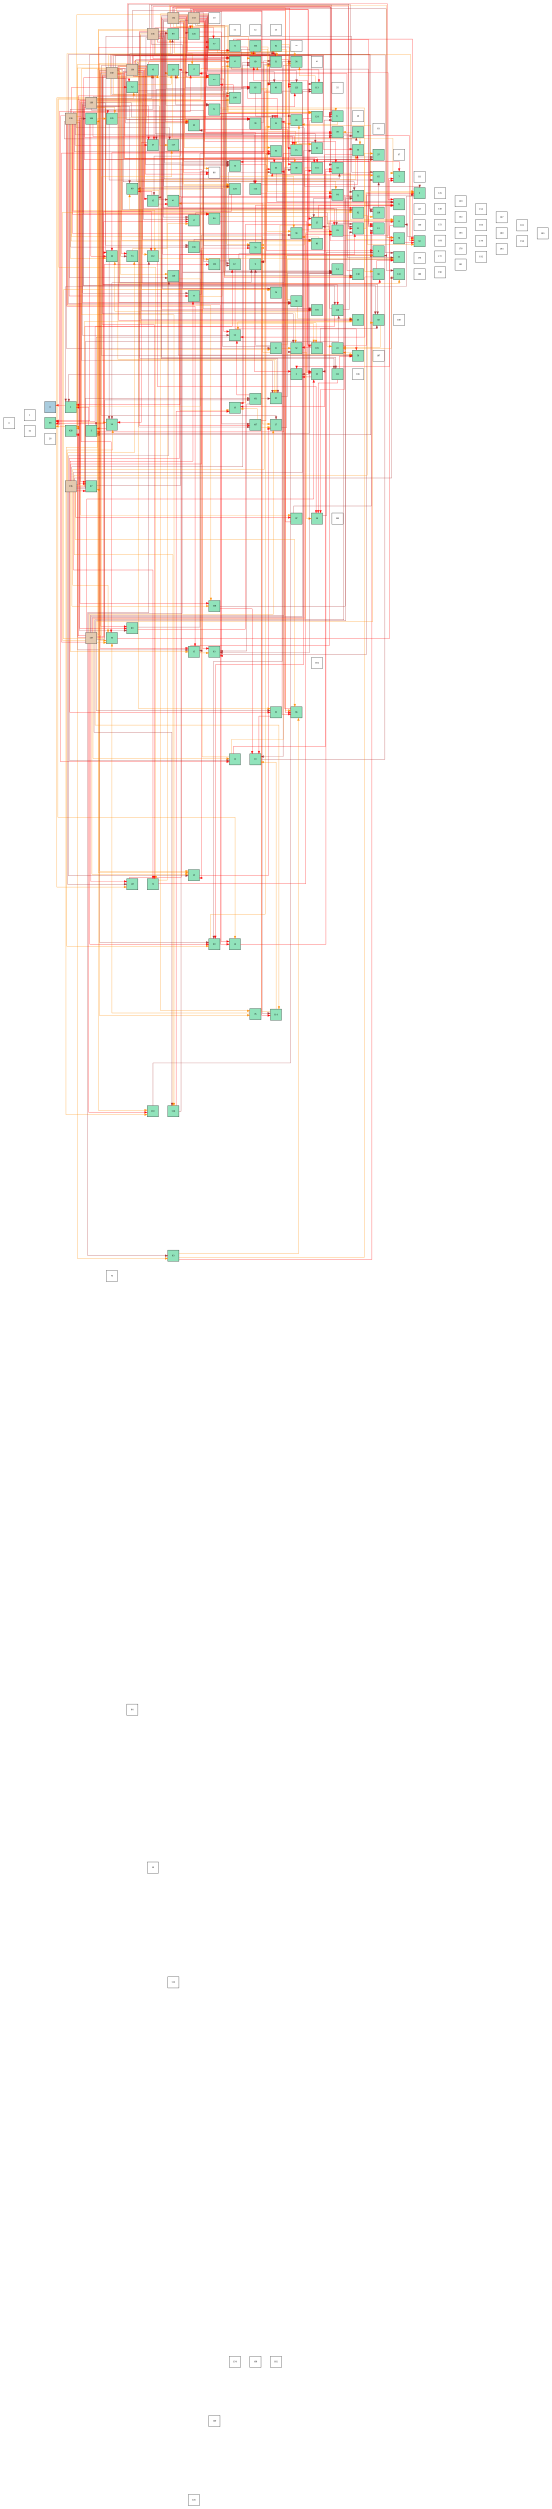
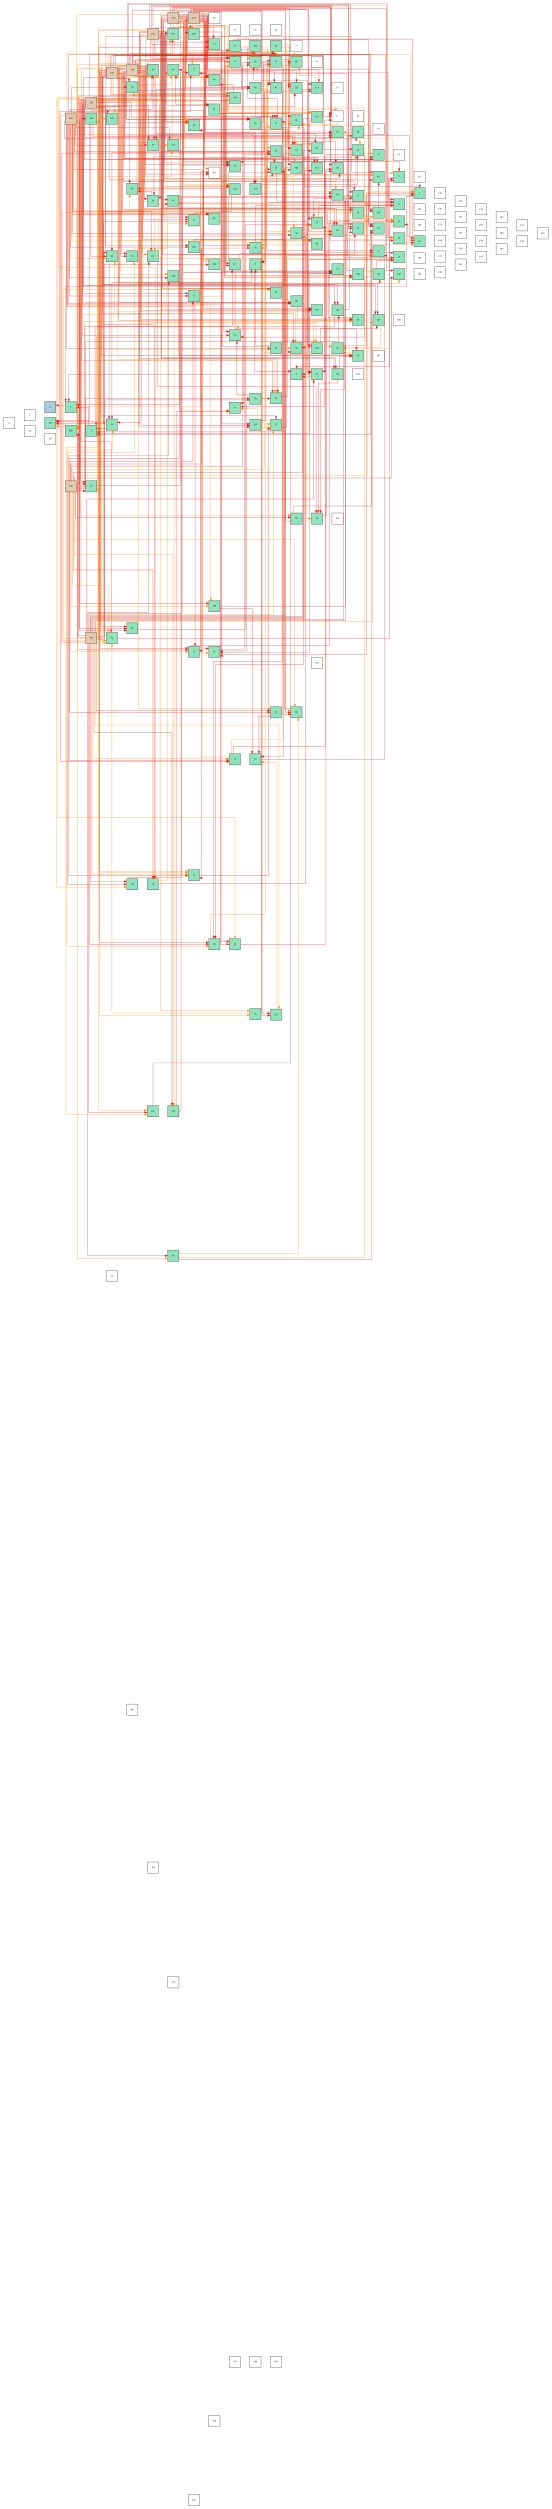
(338, 116) -> (338, 116)
(330, 266) -> (328, 283)
(200, 387) -> (244, 402)
